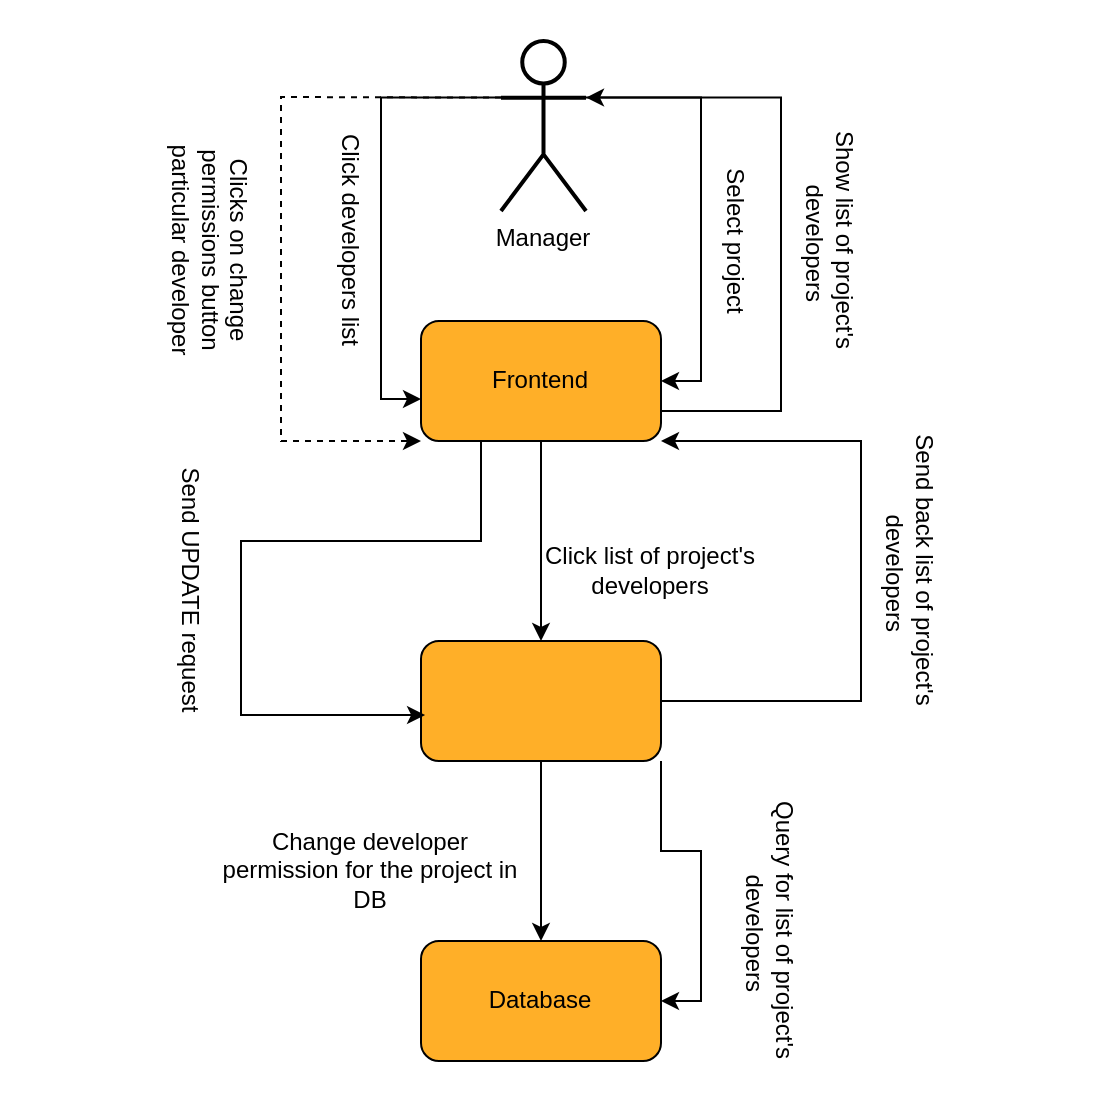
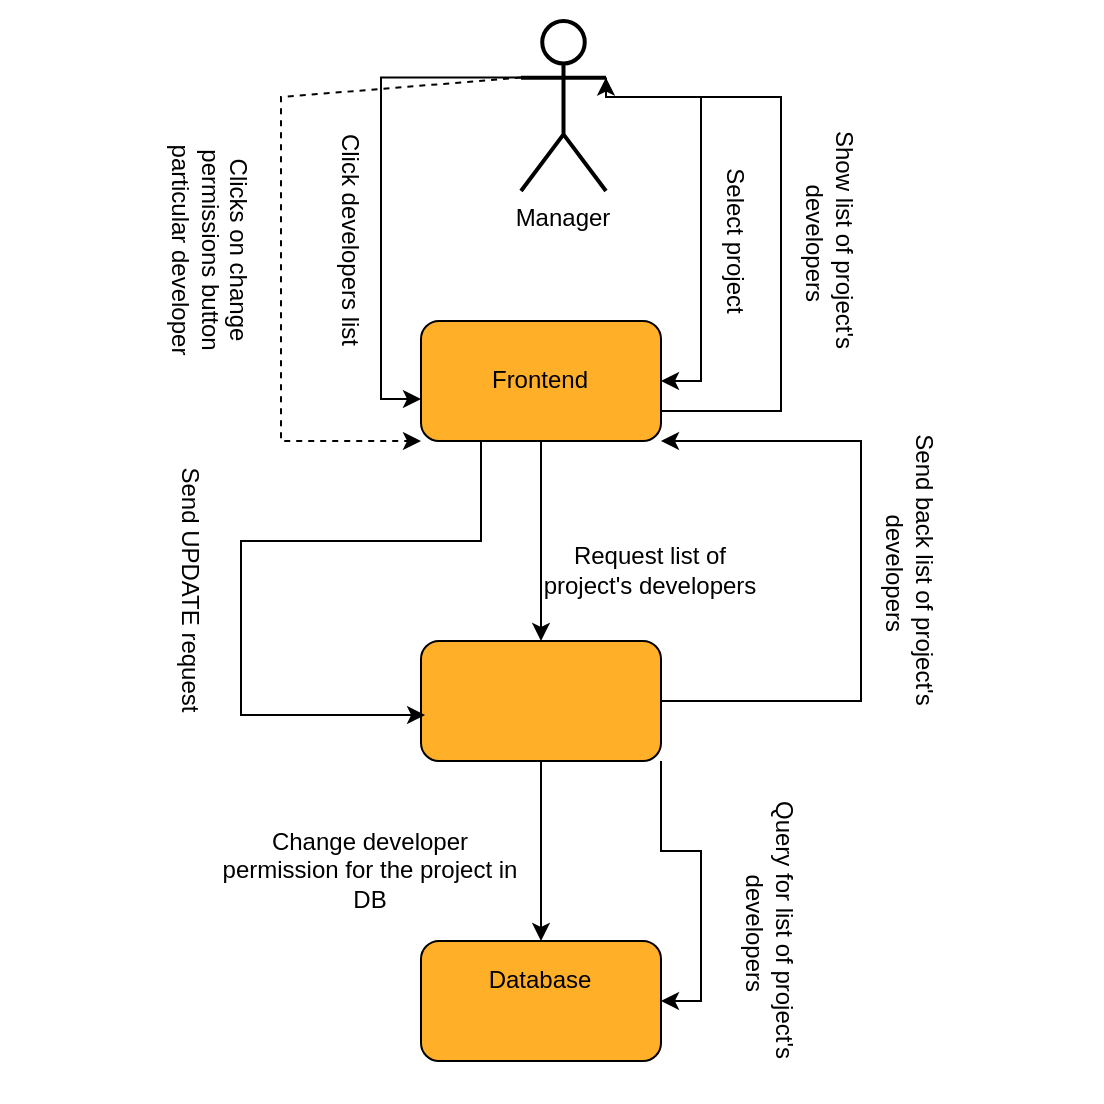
(544, 126) -> (564, 106)
(651, 571) -> (651, 571)
(541, 1001) -> (541, 981)
